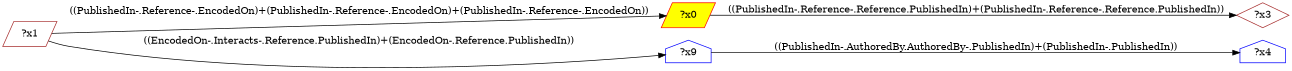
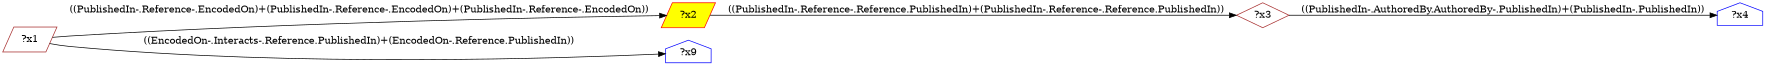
(688, 15) -> (688, 15)
(972, 53) -> (1499, 15)
